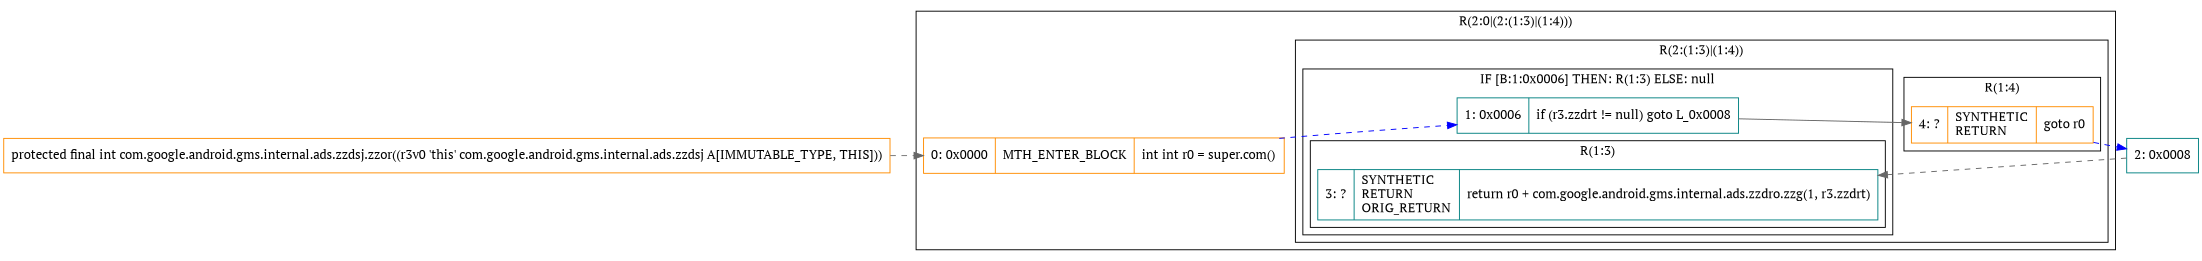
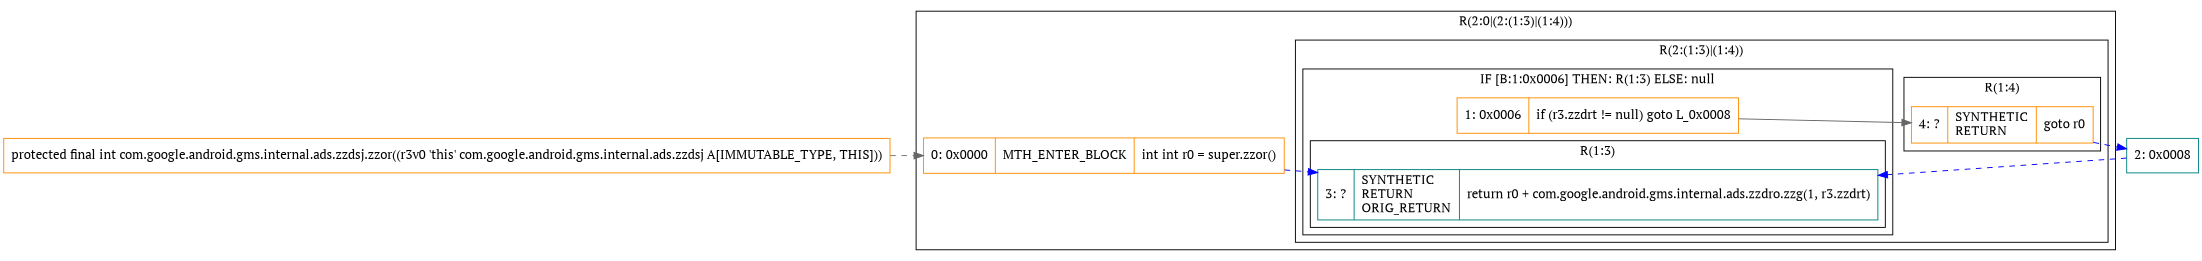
(1598, 116) -> (1598, 116)
(1363, 132) -> (1296, 171)
(1209, 155) -> (1209, 155)
(2007, 166) -> (2007, 166)
